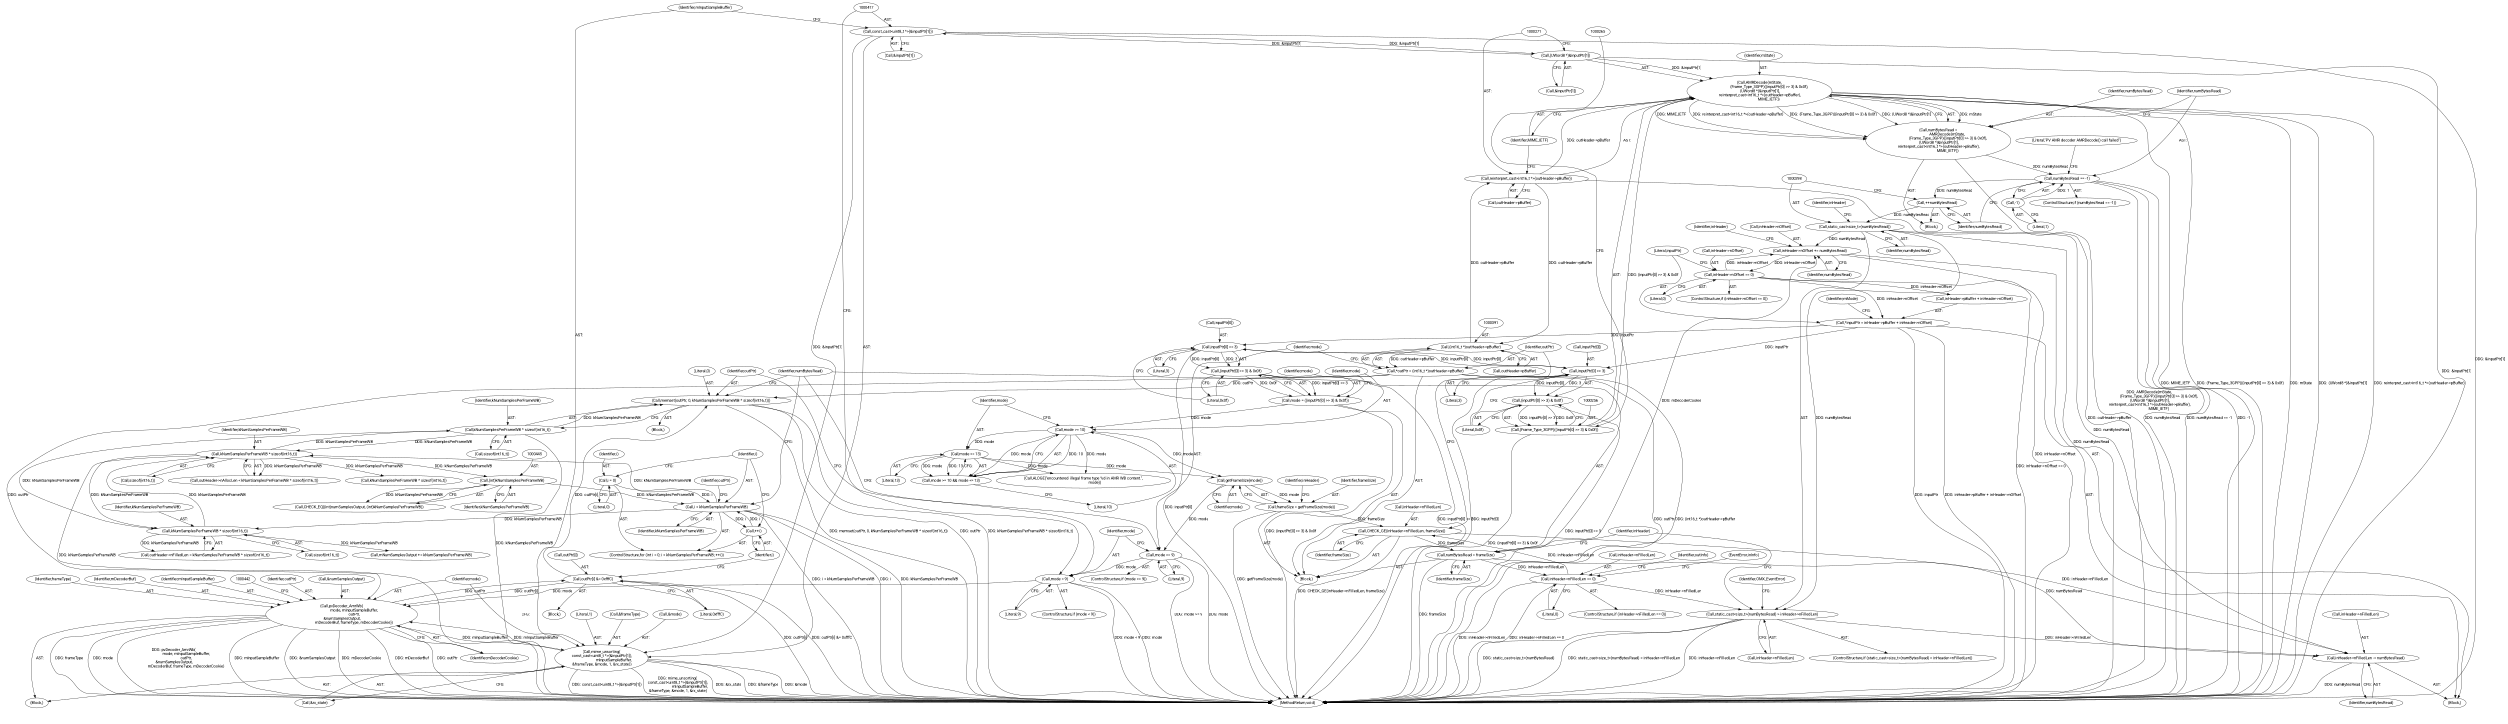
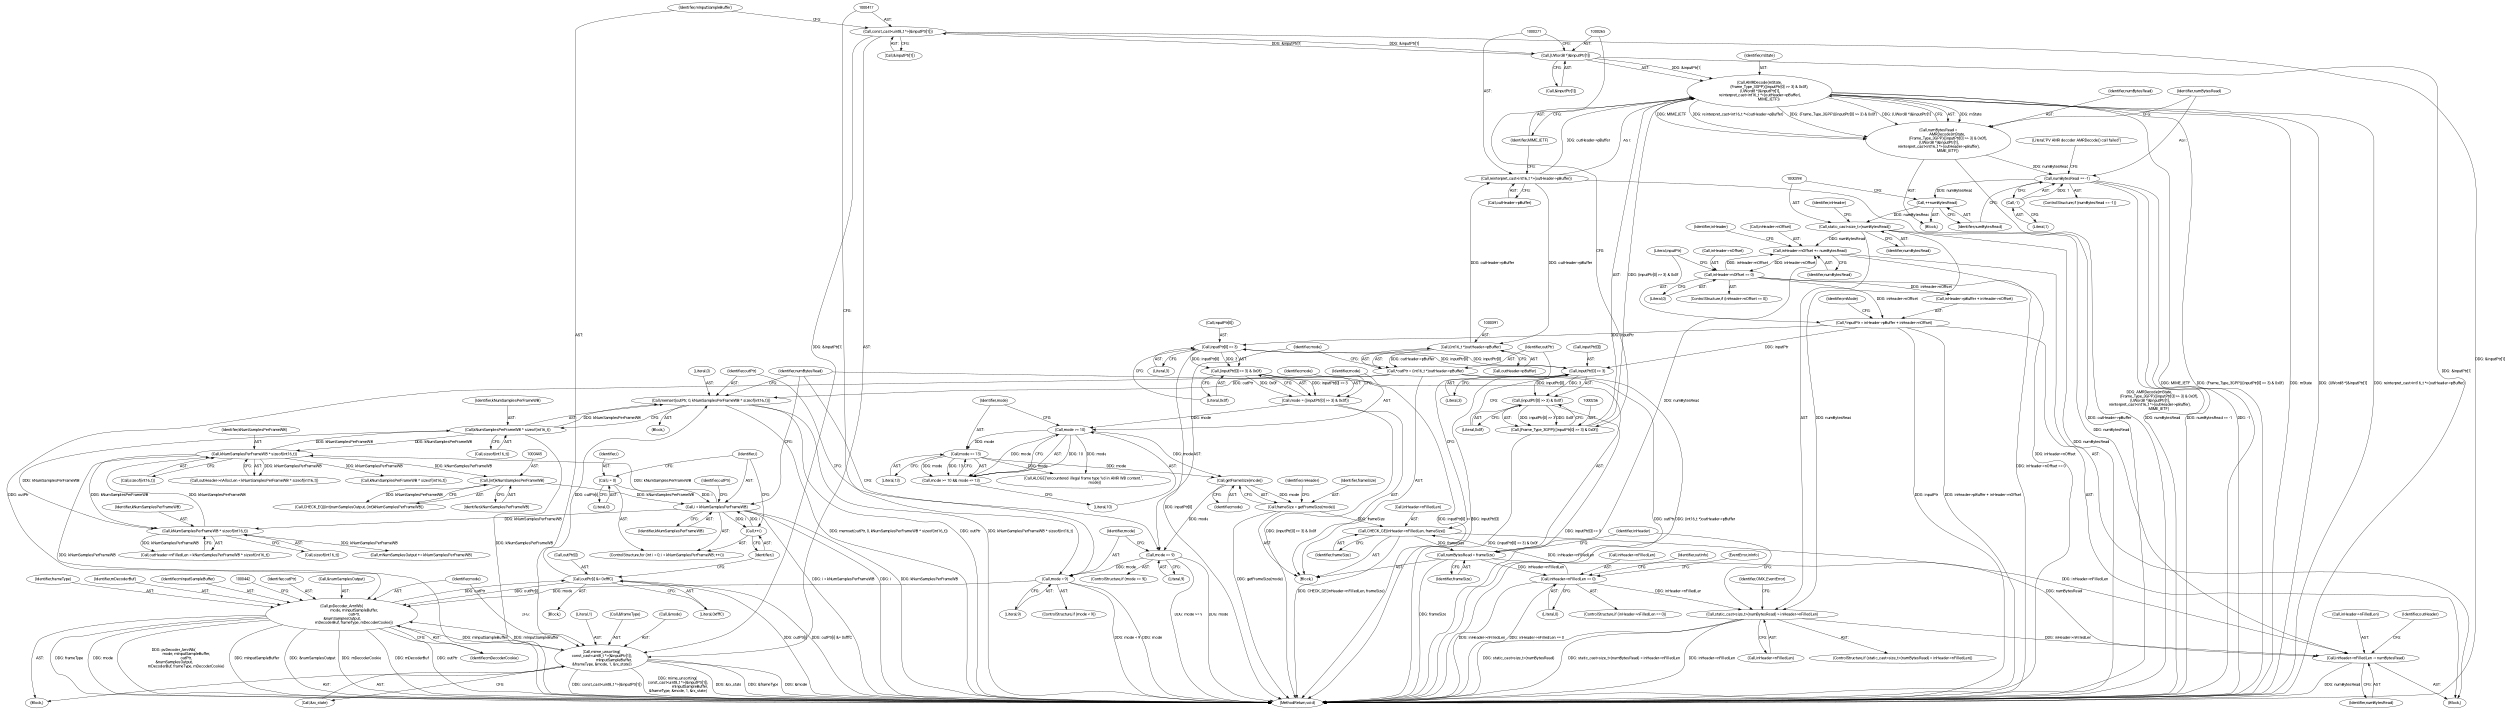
none -> (1582, 43)
(1682, 401) -> (1682, 401)
none -> (2420, 615)
